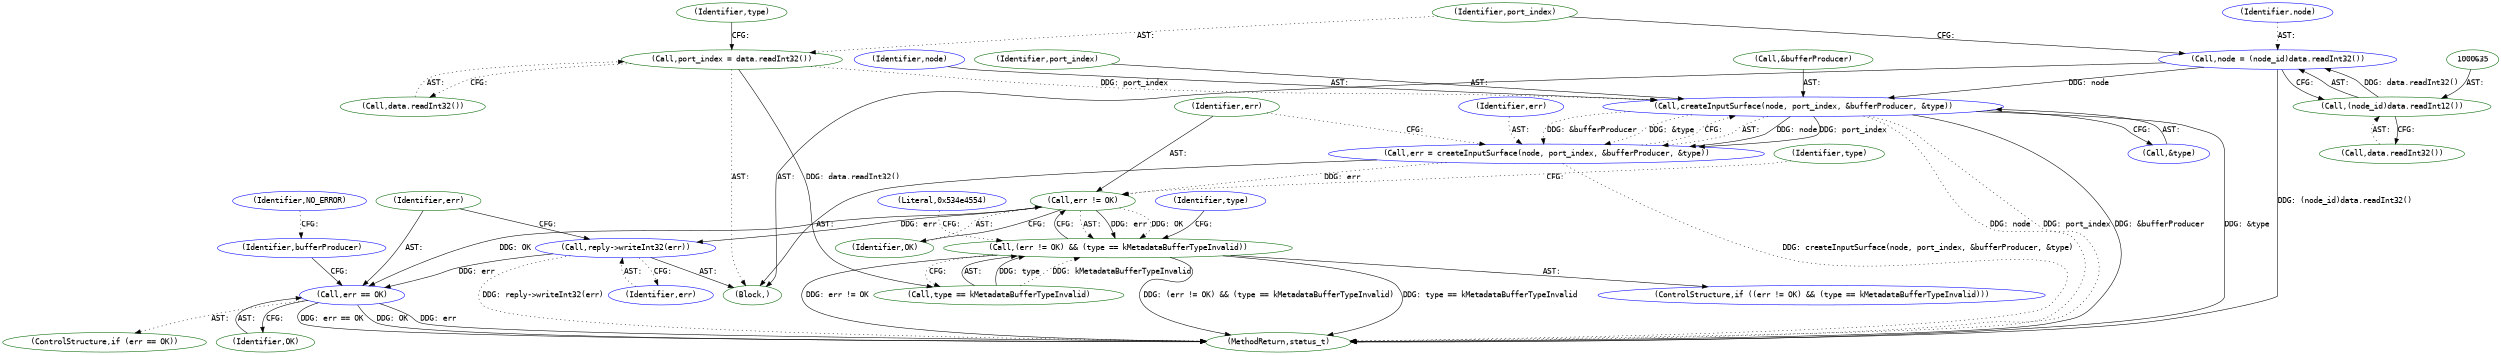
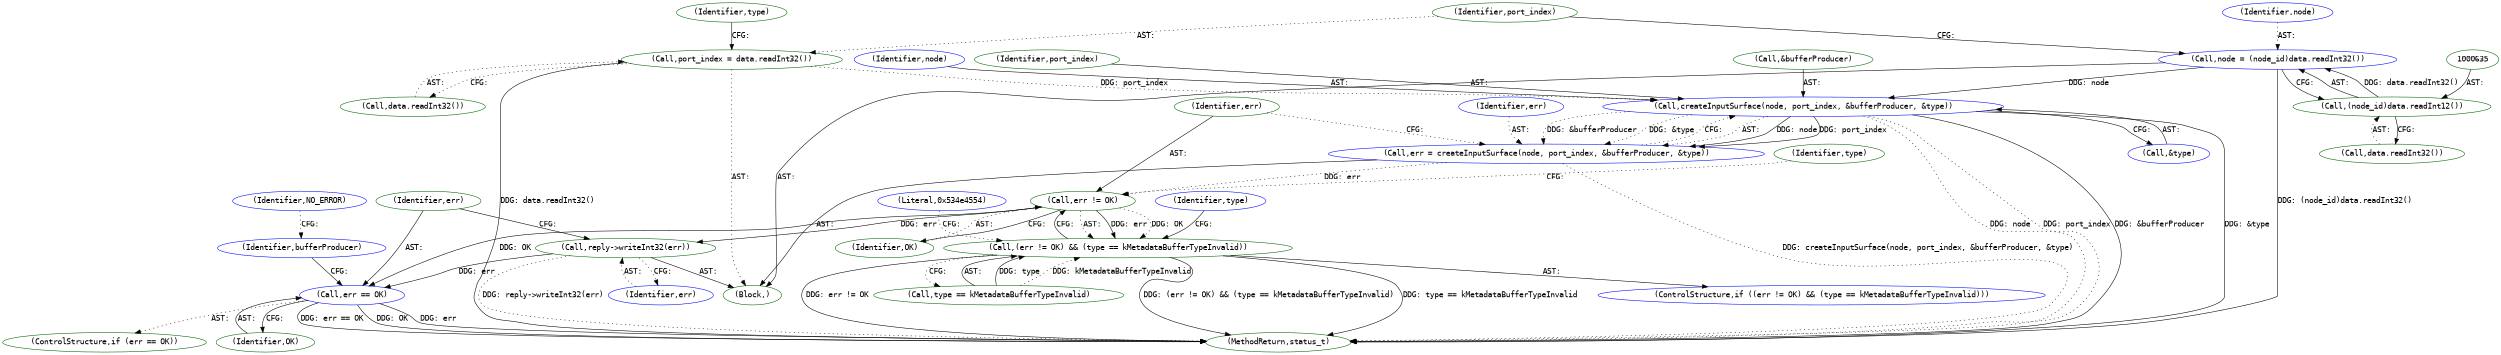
(811, 208) -> (583, 328)
(626, 248) -> (626, 248)
